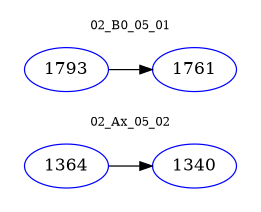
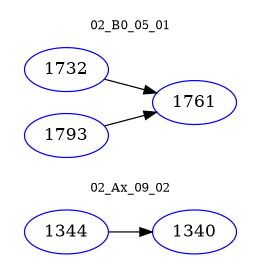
none -> (66, 70)
(130, 123) -> (130, 189)
(66, 166) -> (66, 232)
